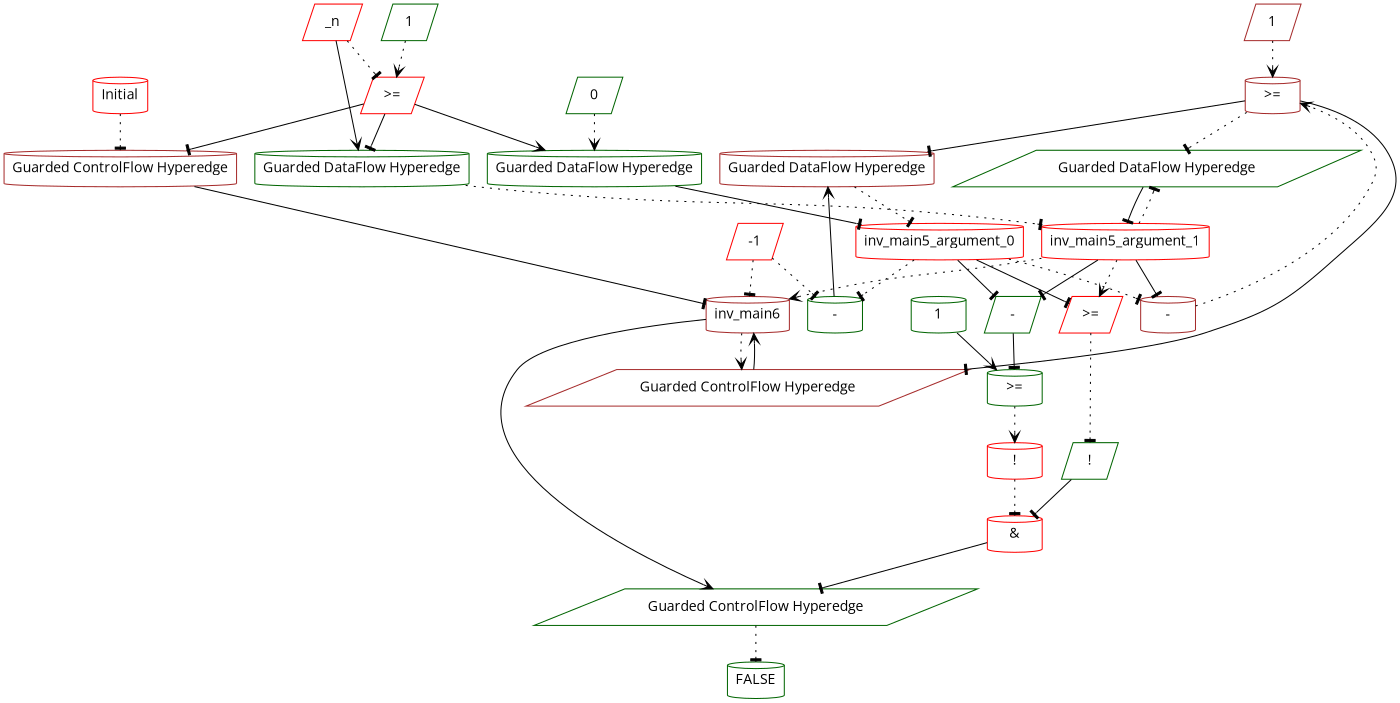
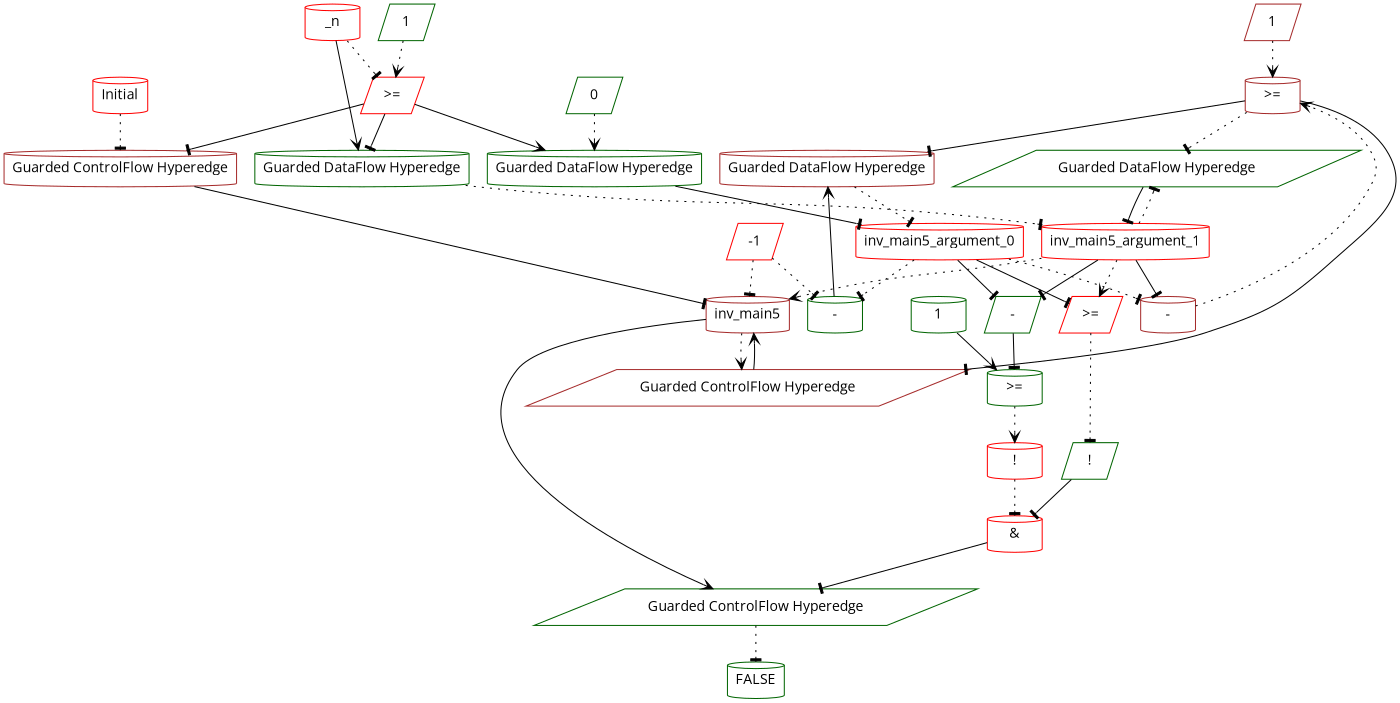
(333, 22) -> (333, 22)
(748, 315) -> (748, 315)
